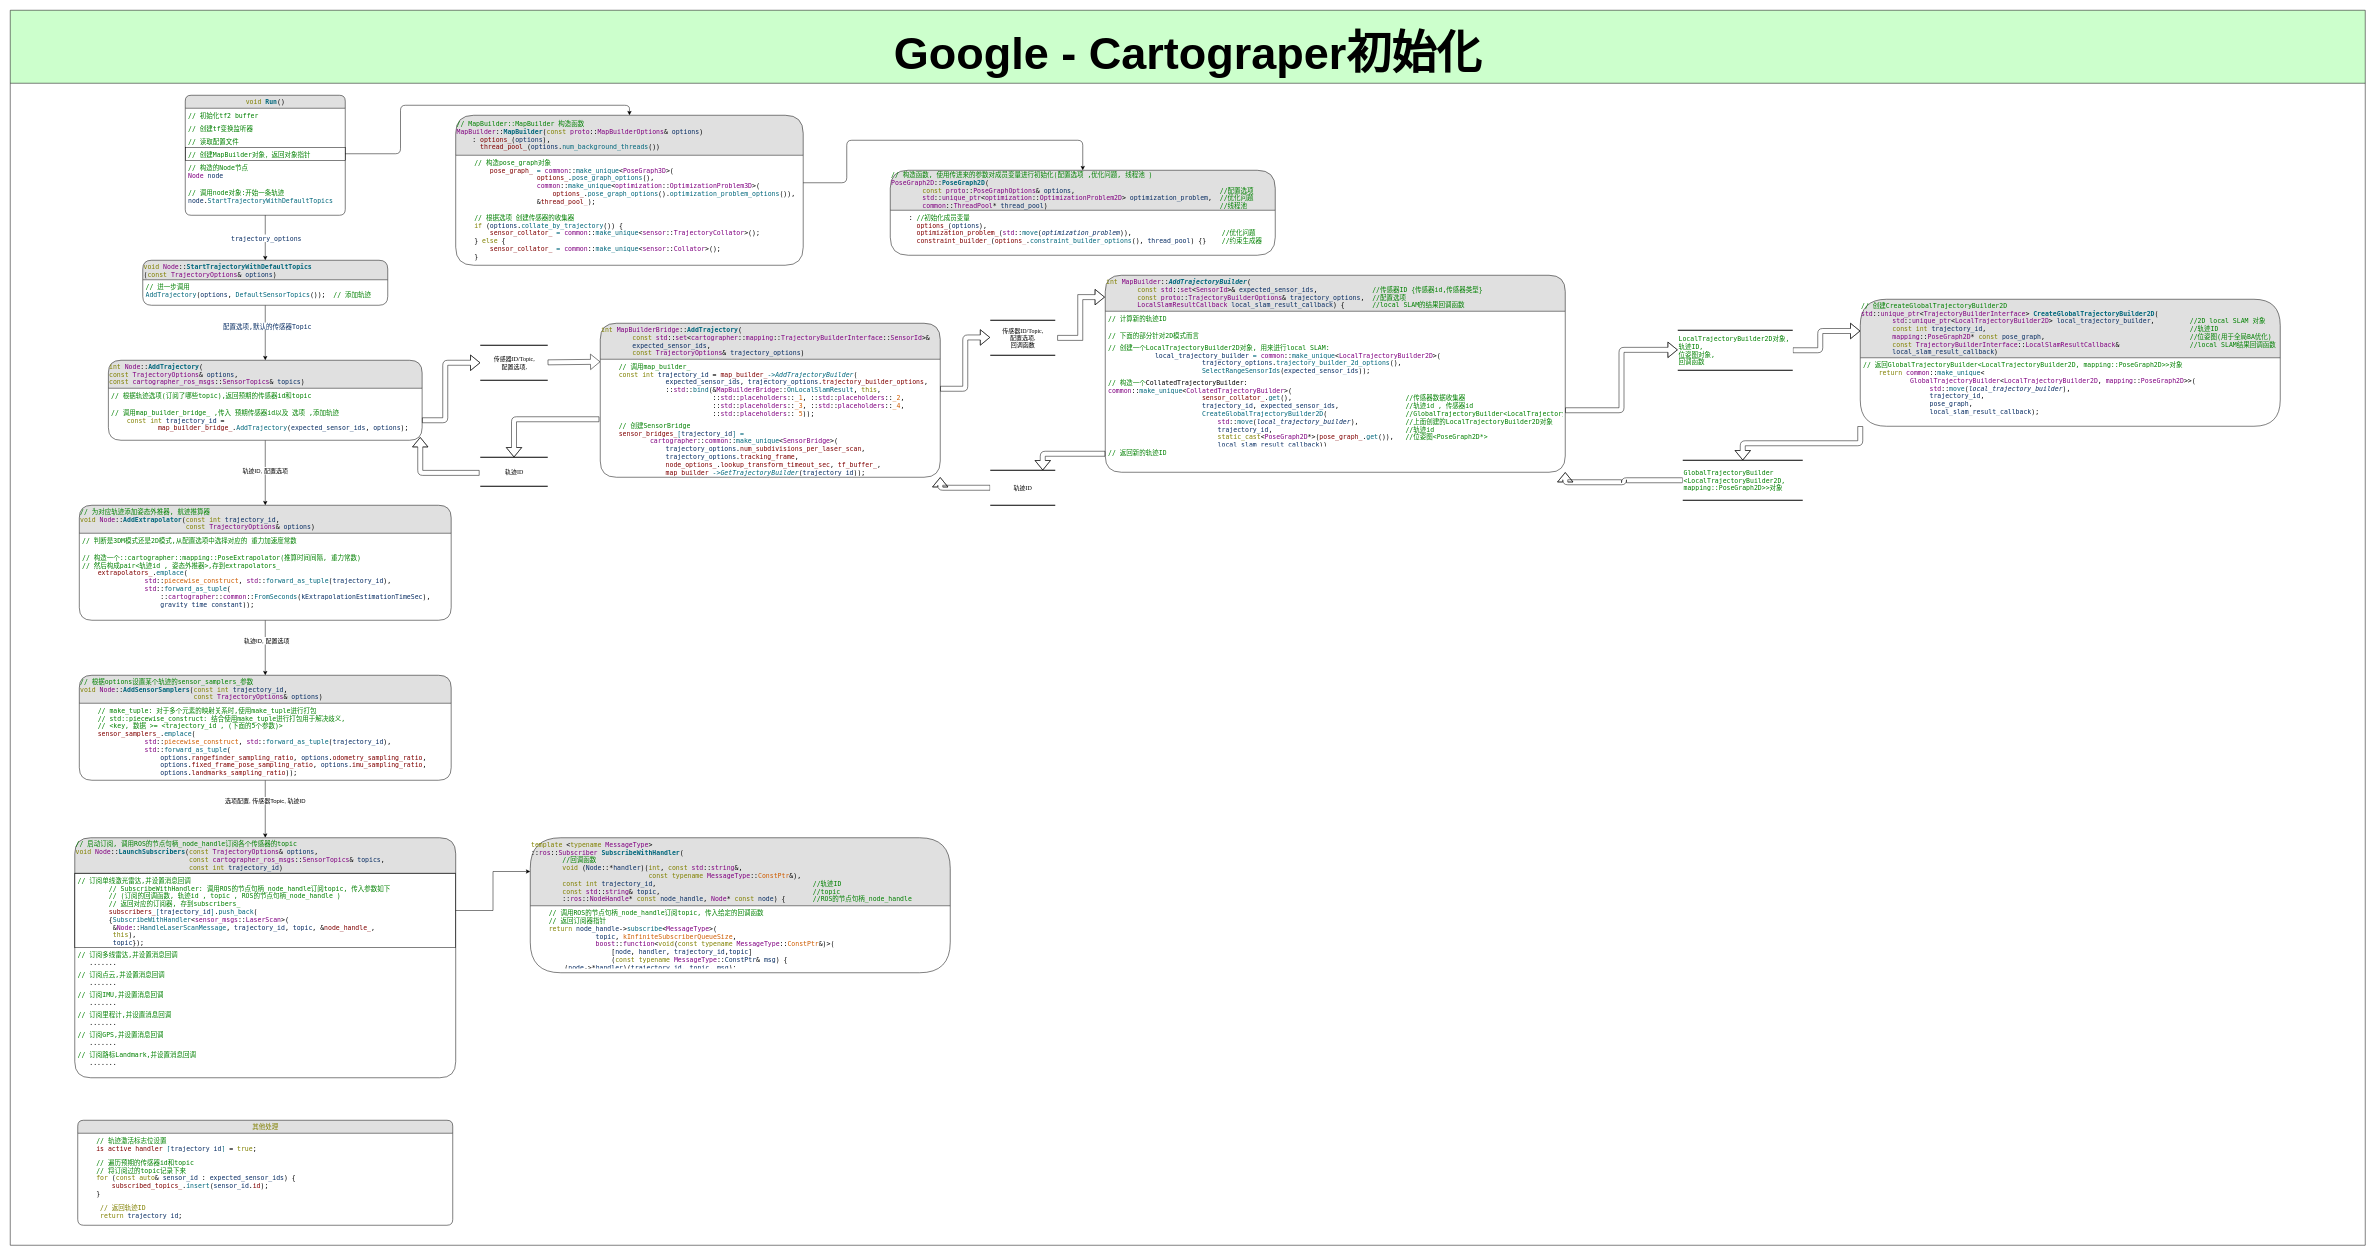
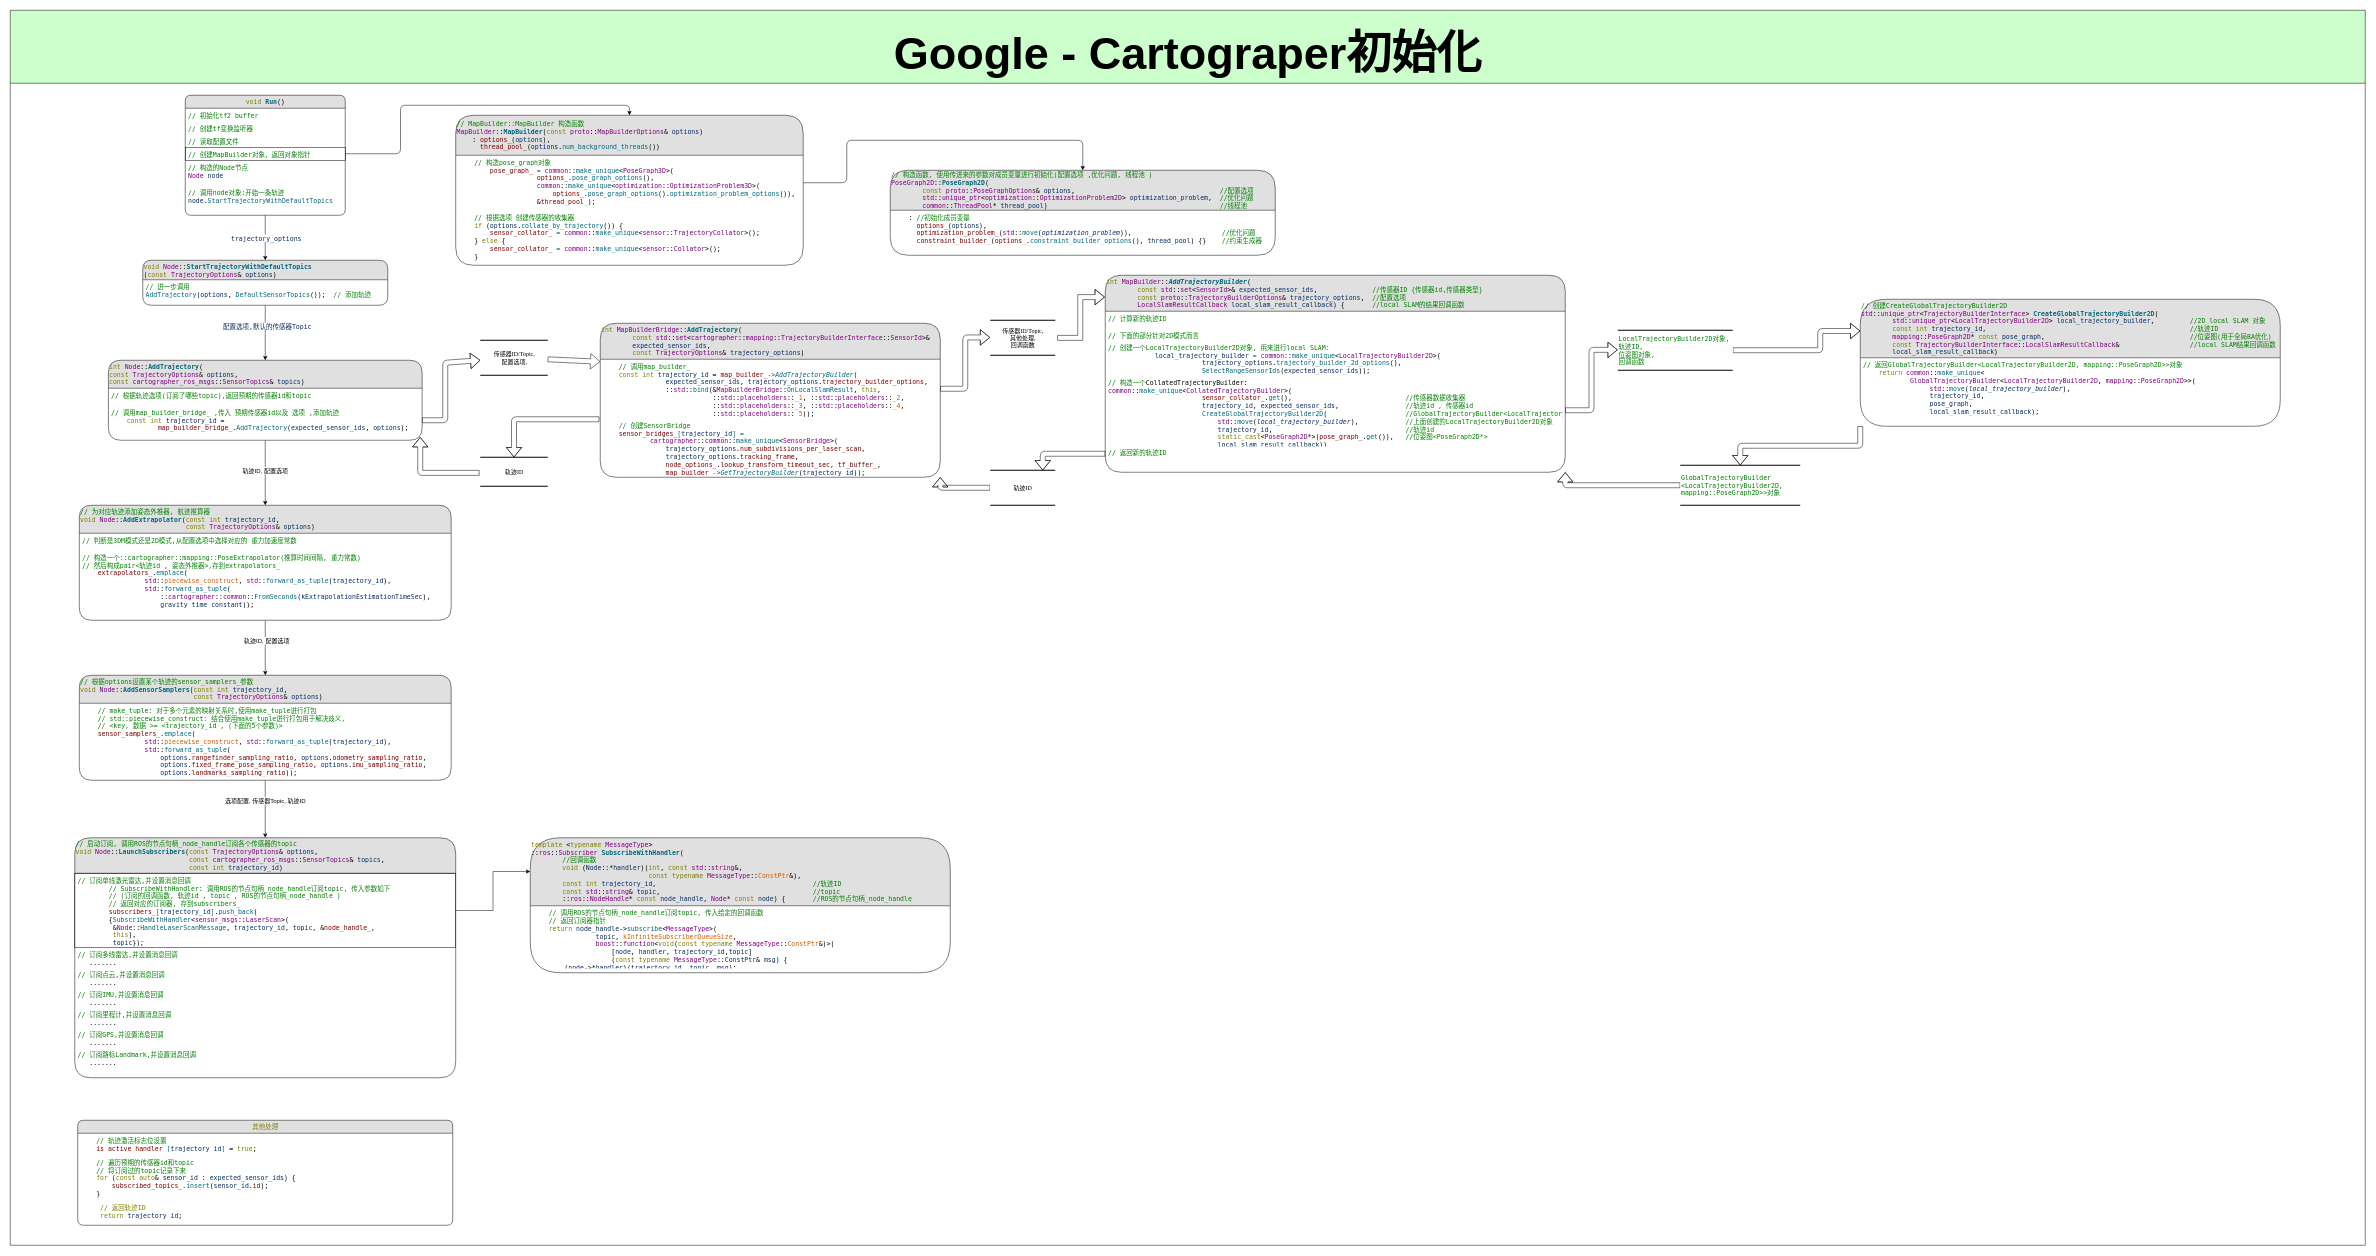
(1023, 338) -> (1023, 338)
(1735, 350) -> (1675, 350)
(514, 363) -> (514, 358)
(1743, 480) -> (1740, 485)
